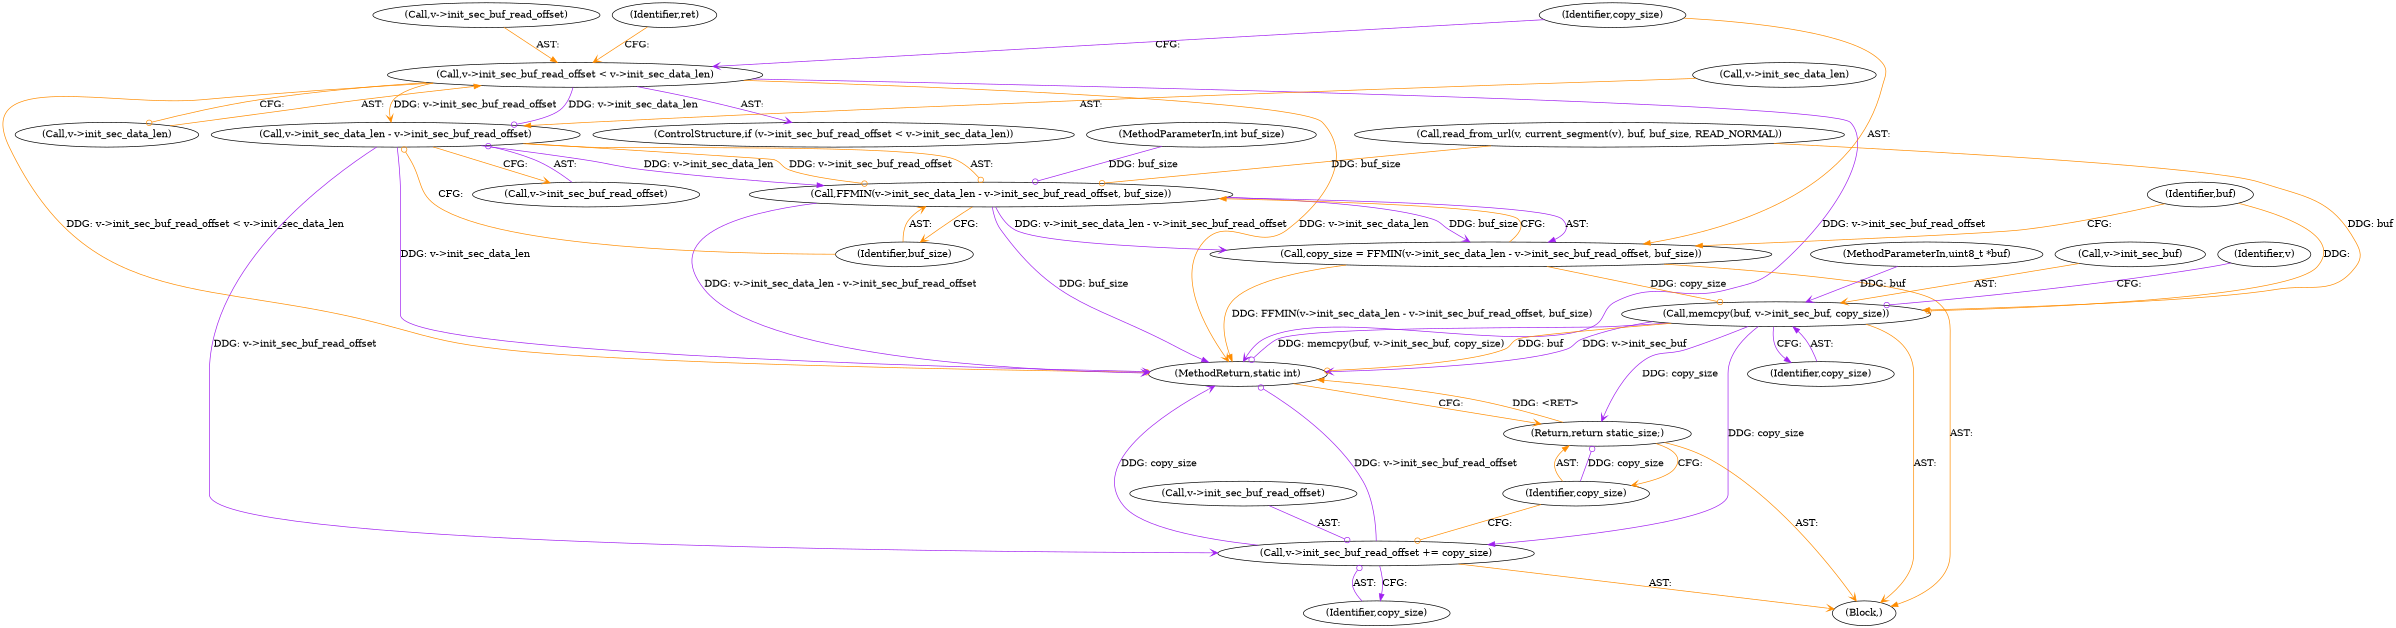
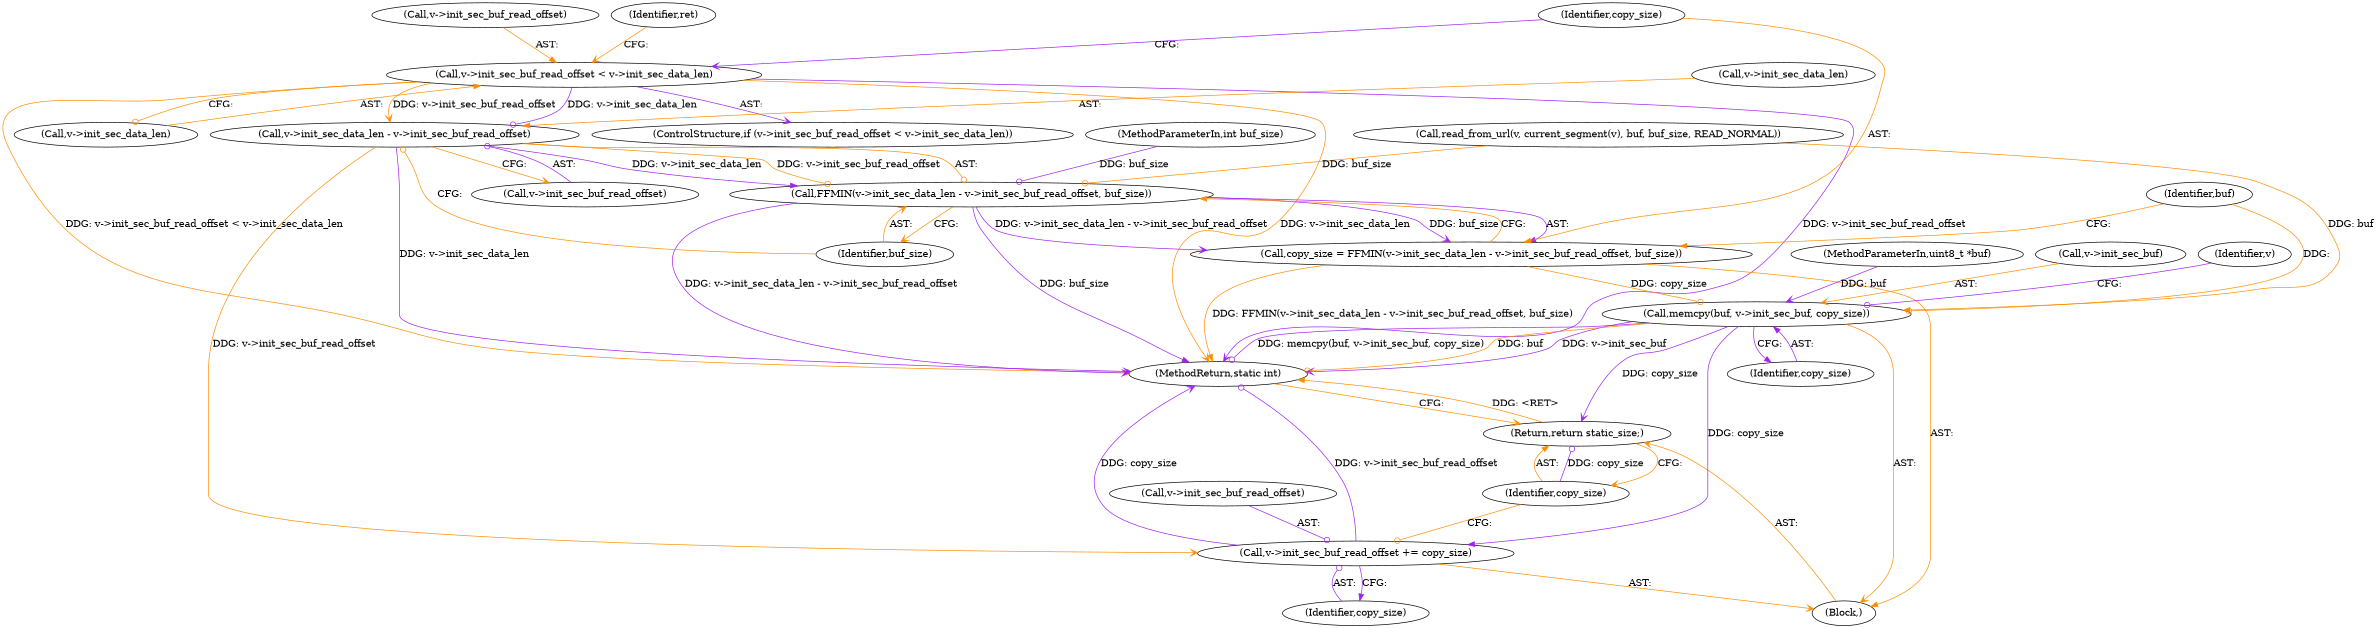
(1770, 503) -> (1755, 508)
(501, 537) -> (490, 537)
